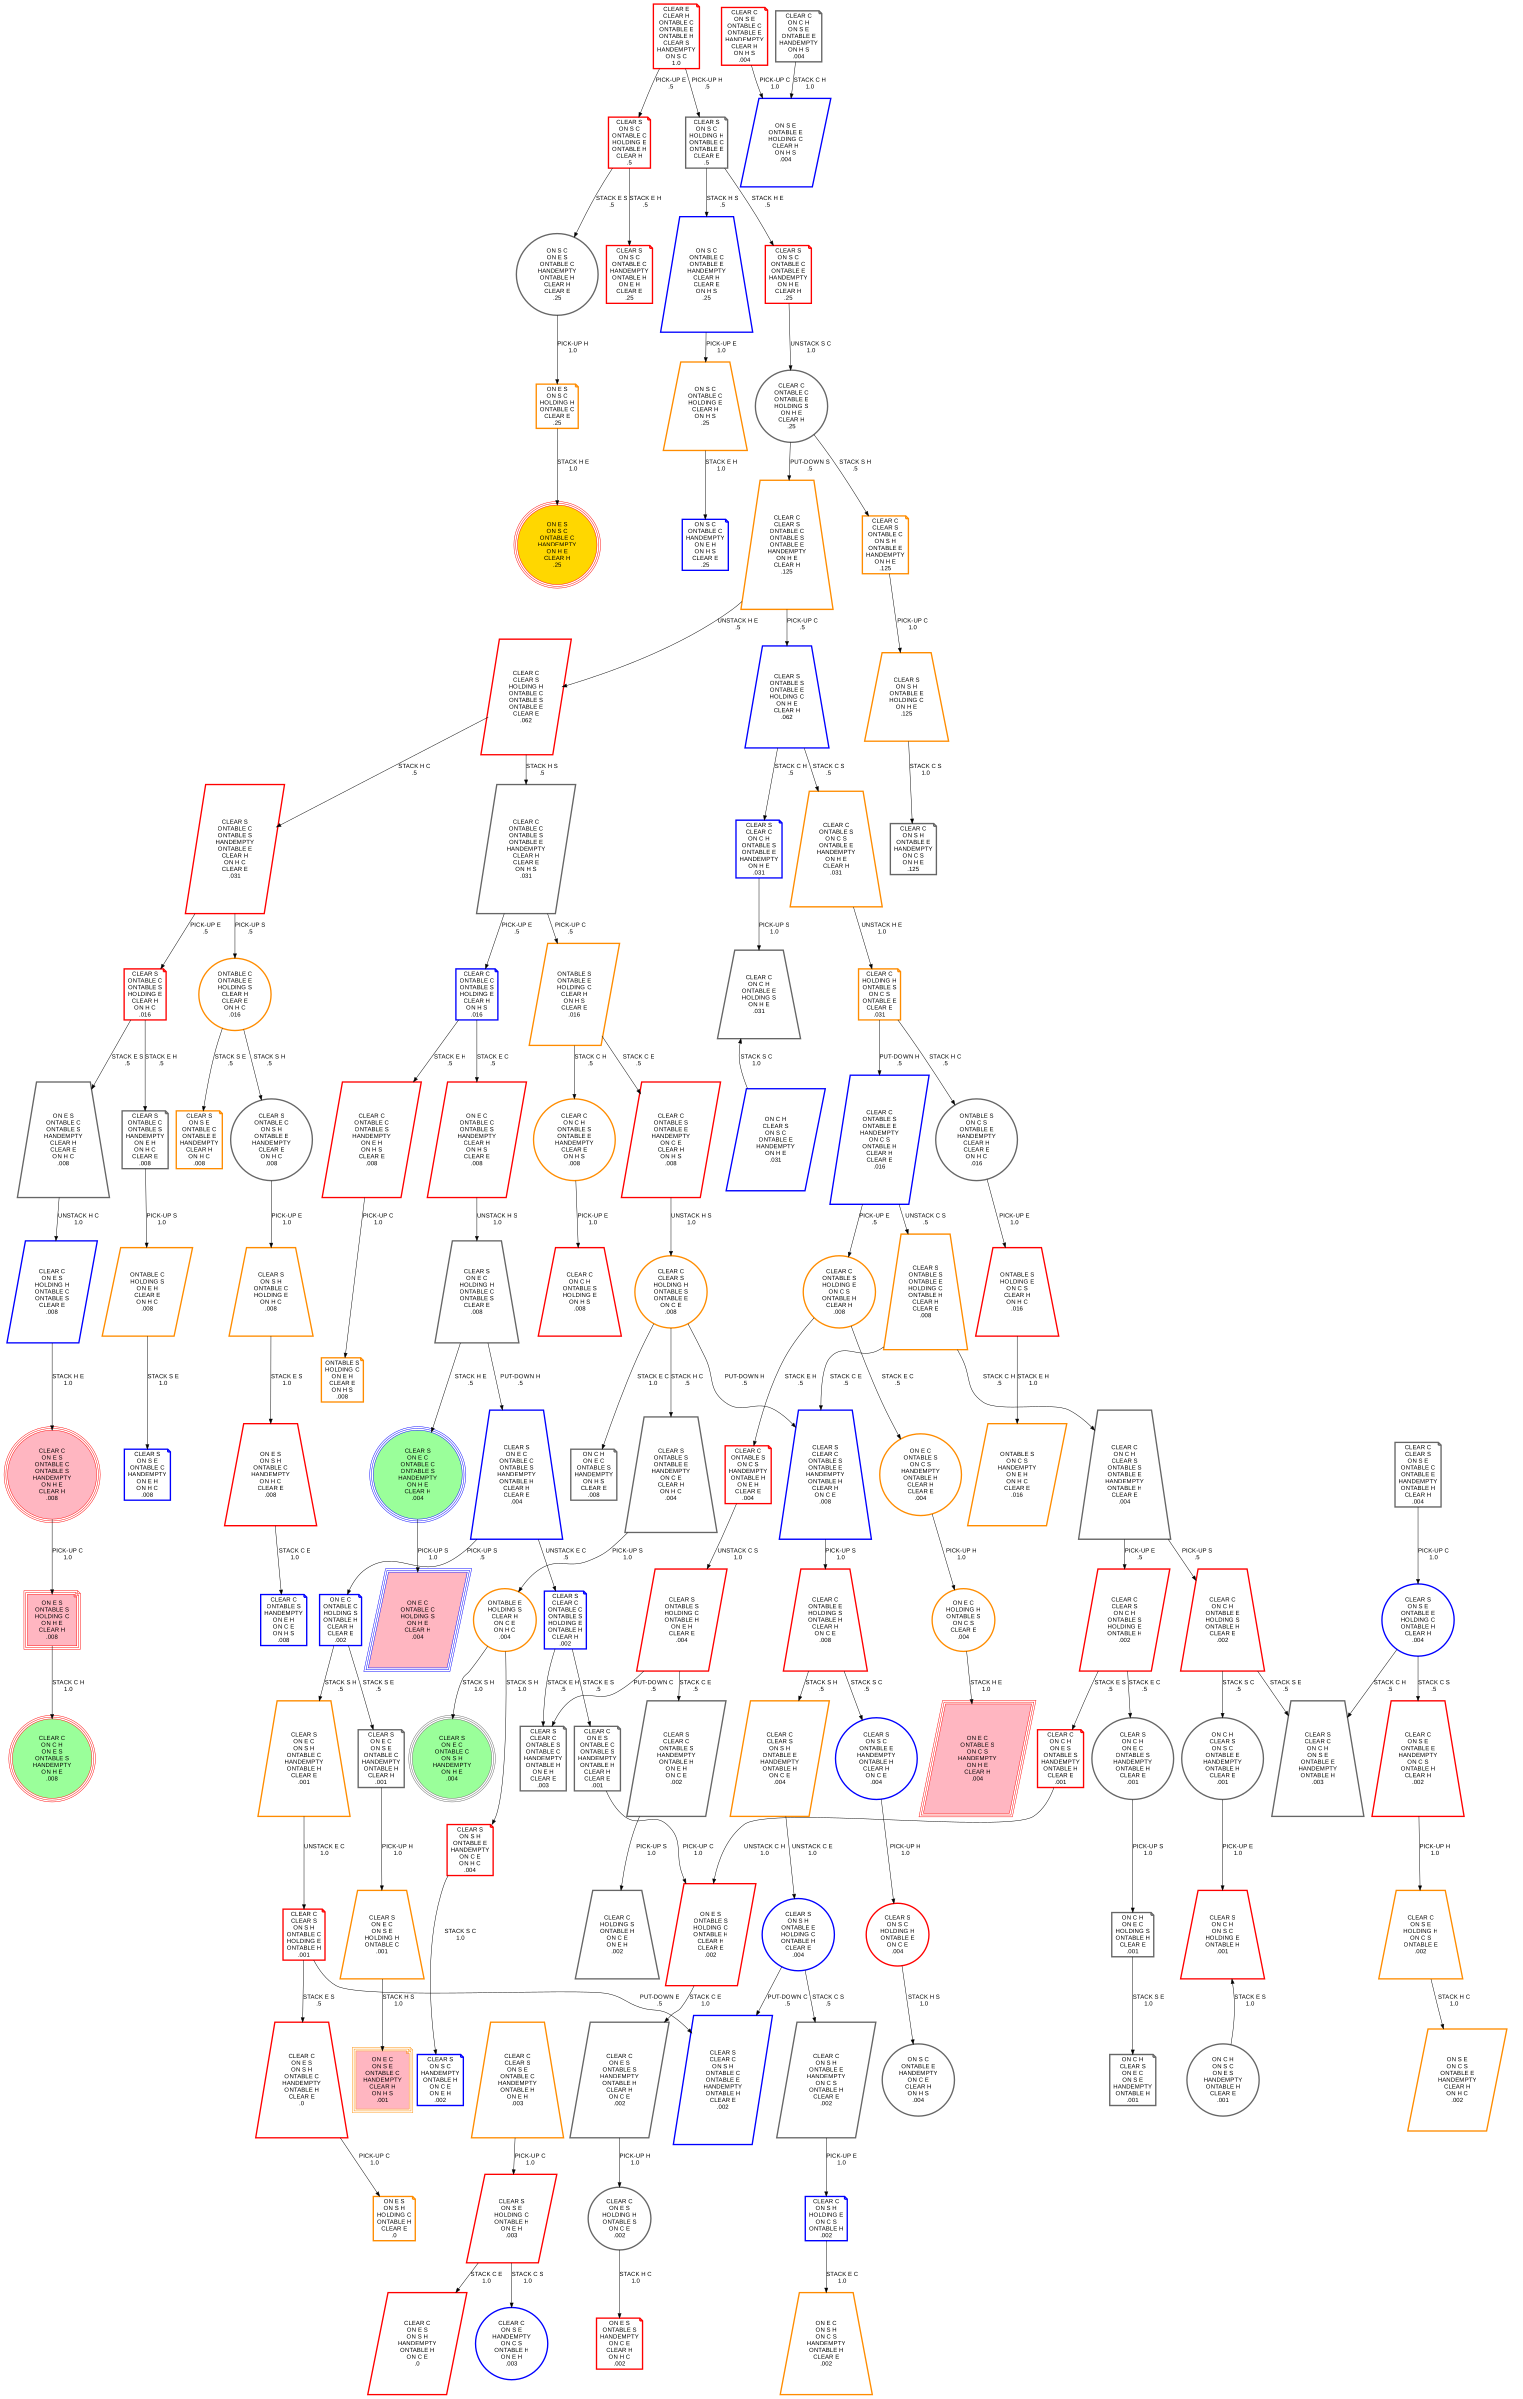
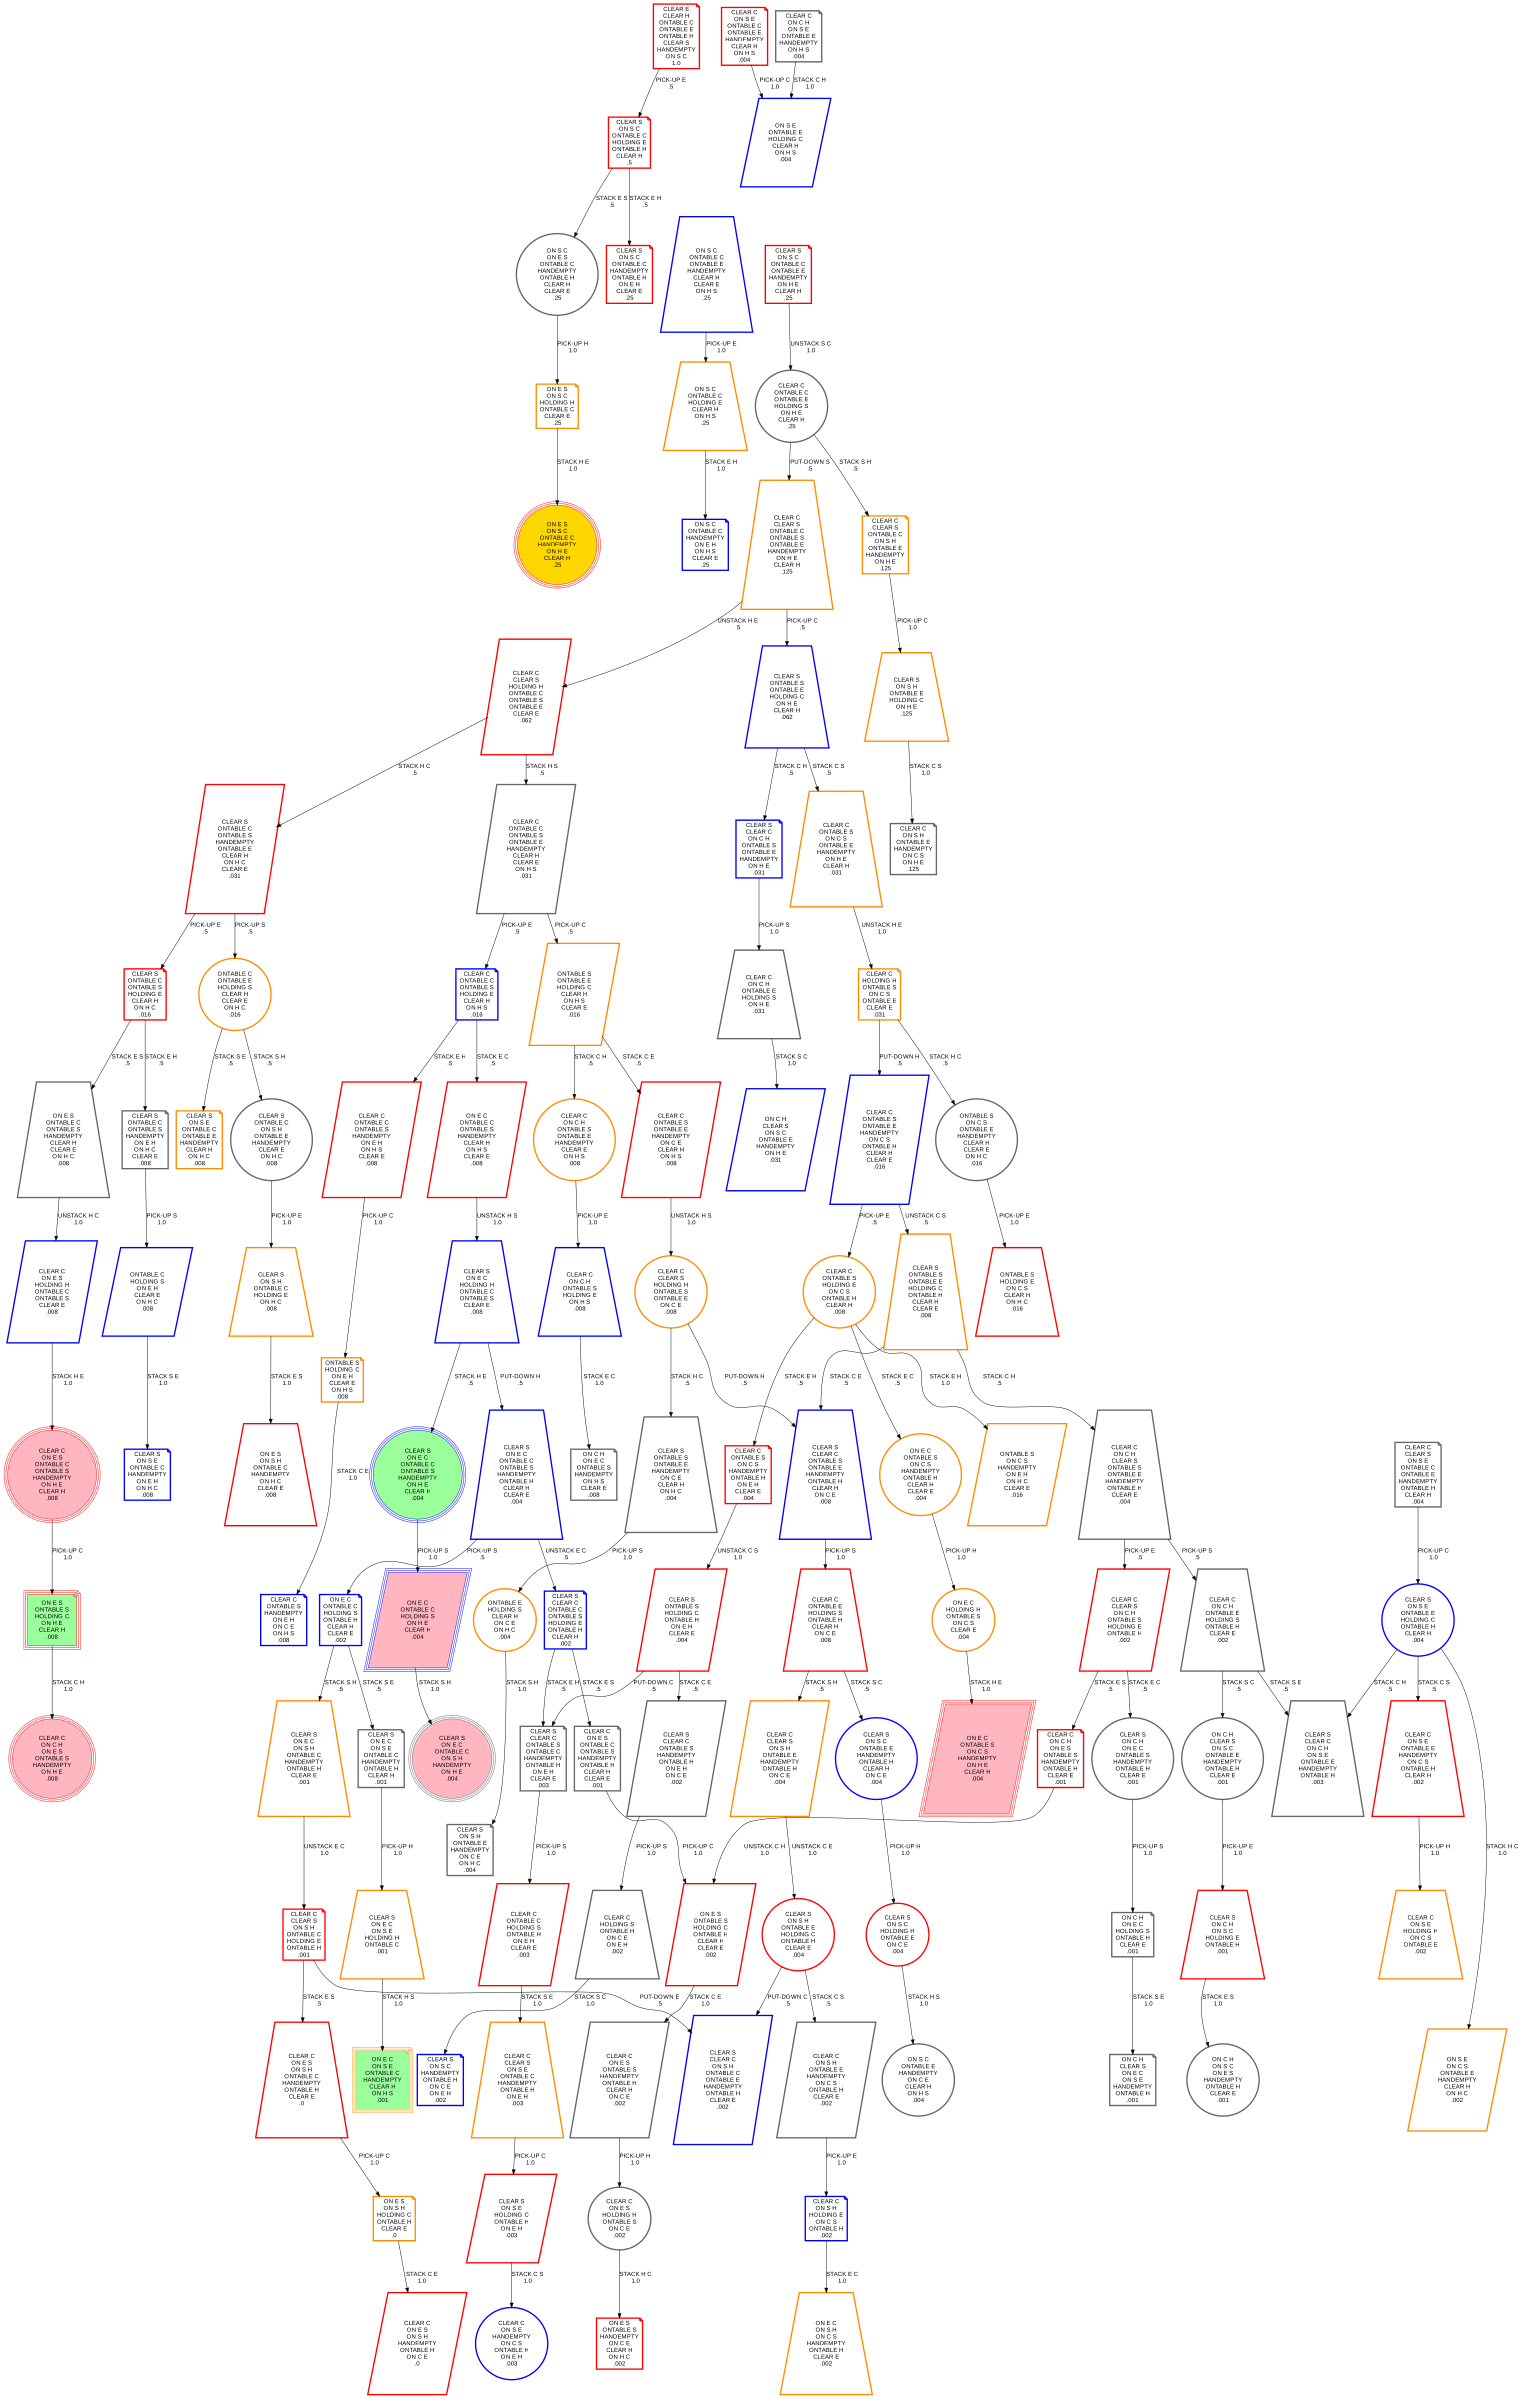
(707, 143) -> none
(740, 1067) -> (775, 1061)
(147, 1292) -> (147, 1292)
(477, 1292) -> (477, 1292)
(580, 1292) -> (580, 1292)
(1017, 1378) -> (922, 1376)
(626, 1383) -> (583, 1391)
(278, 1558) -> (330, 1499)
(52, 1620) -> (52, 1620)
(1223, 1620) -> (1223, 1620)
(464, 1677) -> (420, 1695)
(52, 1759) -> (52, 1759)
(452, 1759) -> (452, 1759)
(470, 1850) -> (470, 1850)
none -> (524, 1935)
(798, 1935) -> (798, 1935)
(431, 1962) -> (512, 2010)
(1437, 2002) -> (1486, 1833)
(1234, 2014) -> (1201, 2011)
(383, 2080) -> (383, 2080)
(468, 2276) -> (403, 2264)
